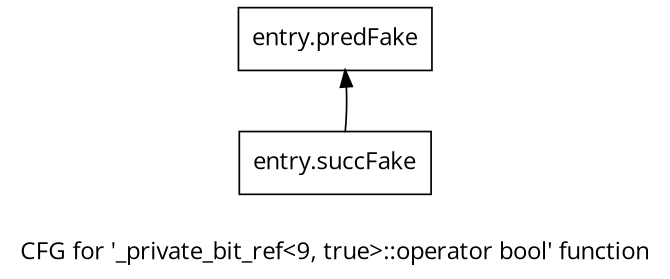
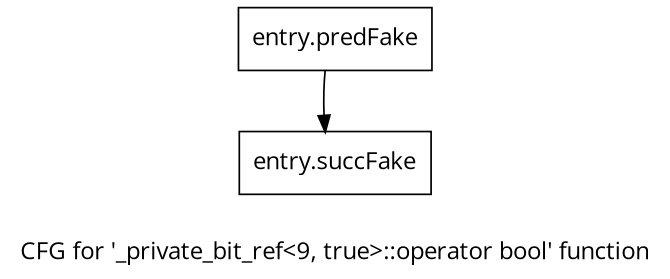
(347, 110) -> (324, 93)
